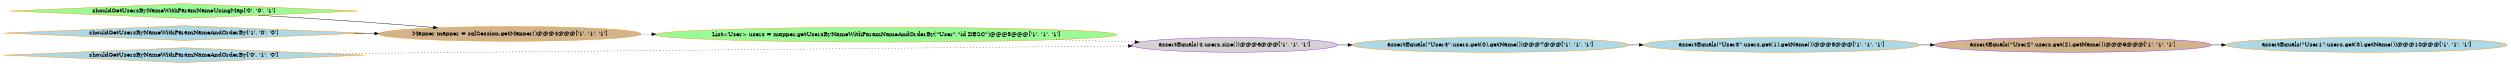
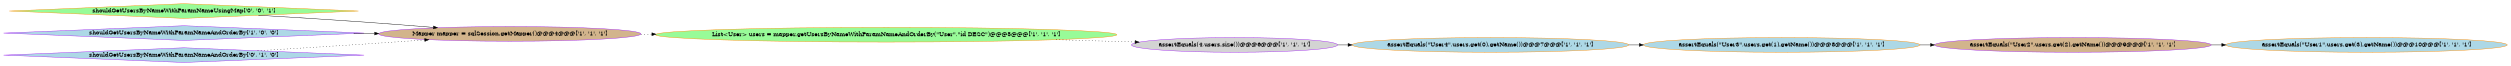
(184, 33) -> (184, 33)
(510, 34) -> (510, 34)
(729, 50) -> (341, 46)
(184, 55) -> (184, 55)
